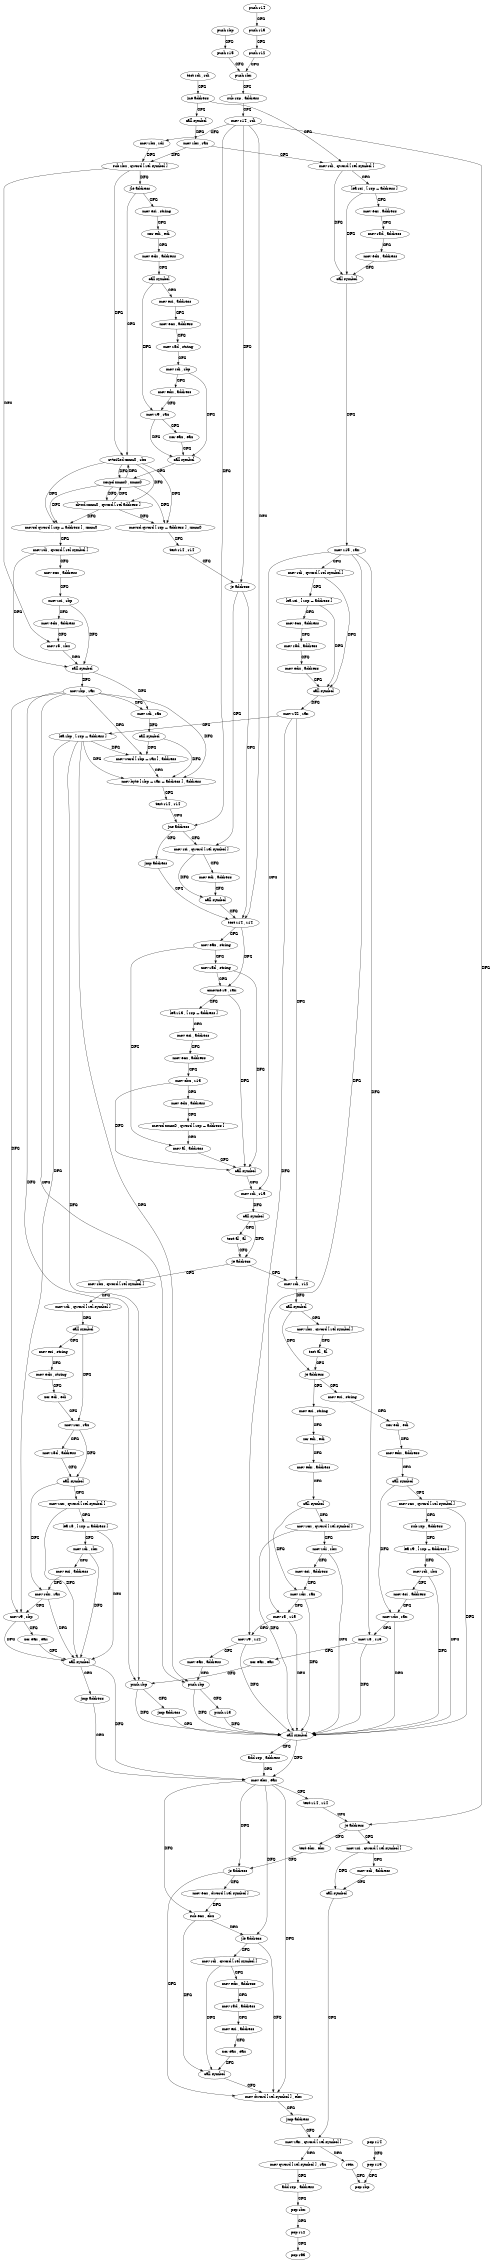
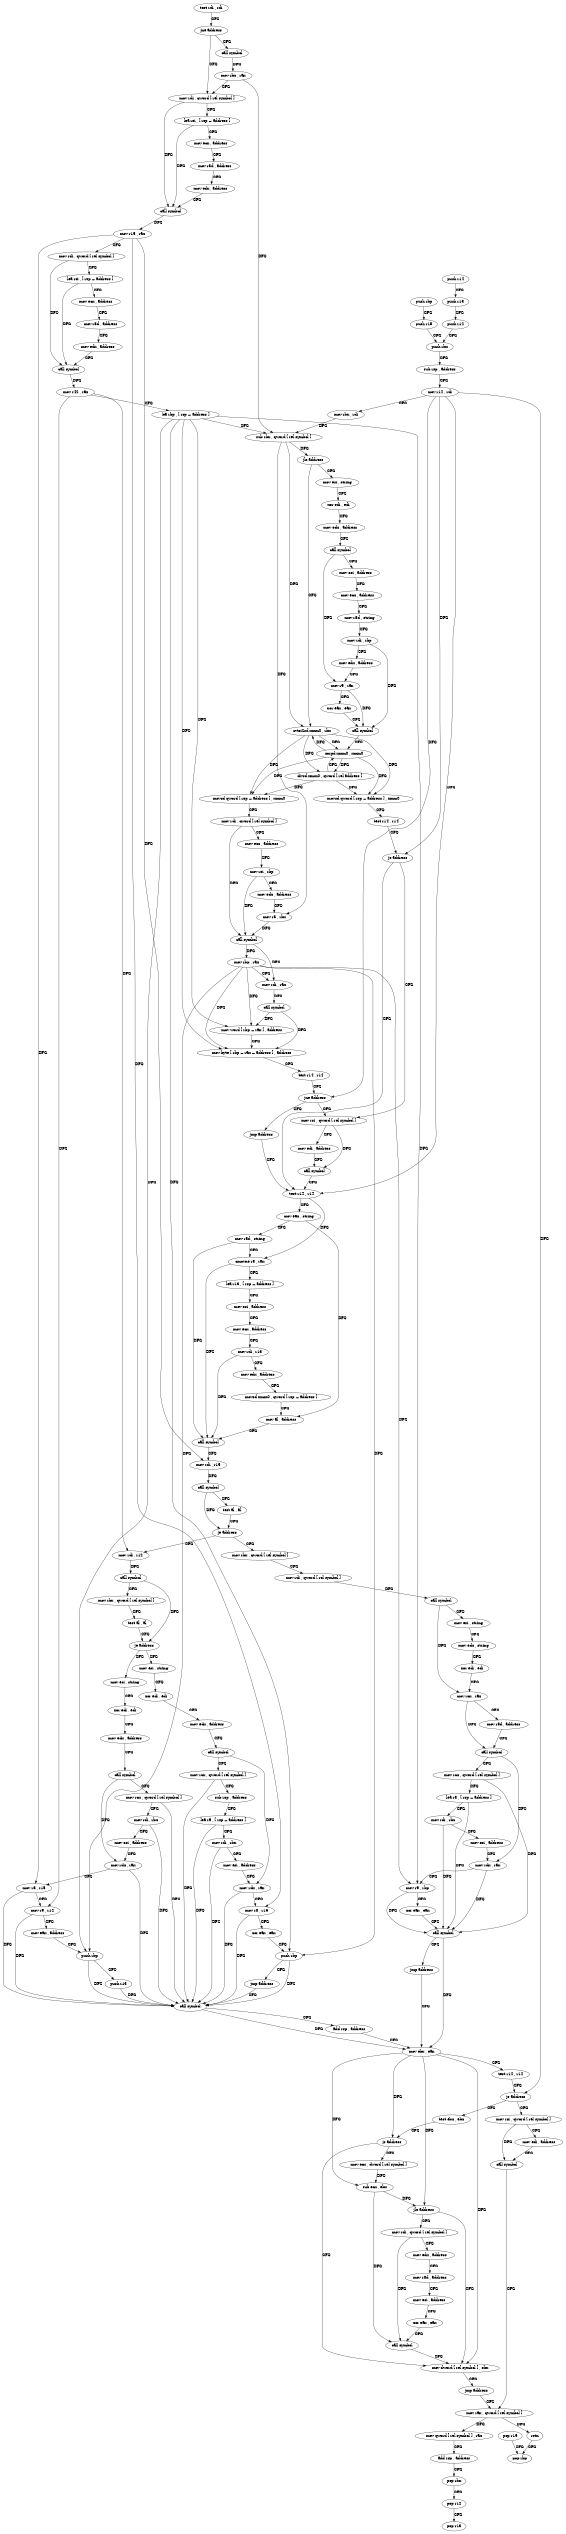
none -> (233, 426)
(123, 494) -> (333, 765)
(188, 1081) -> (250, 1352)
(374, 2142) -> none
(298, 2255) -> (454, 2526)
